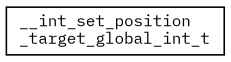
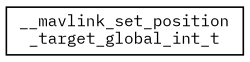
(115, 31) -> (125, 31)
